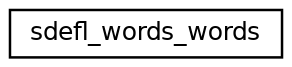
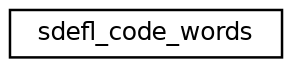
(146, 34) -> (146, 34)
